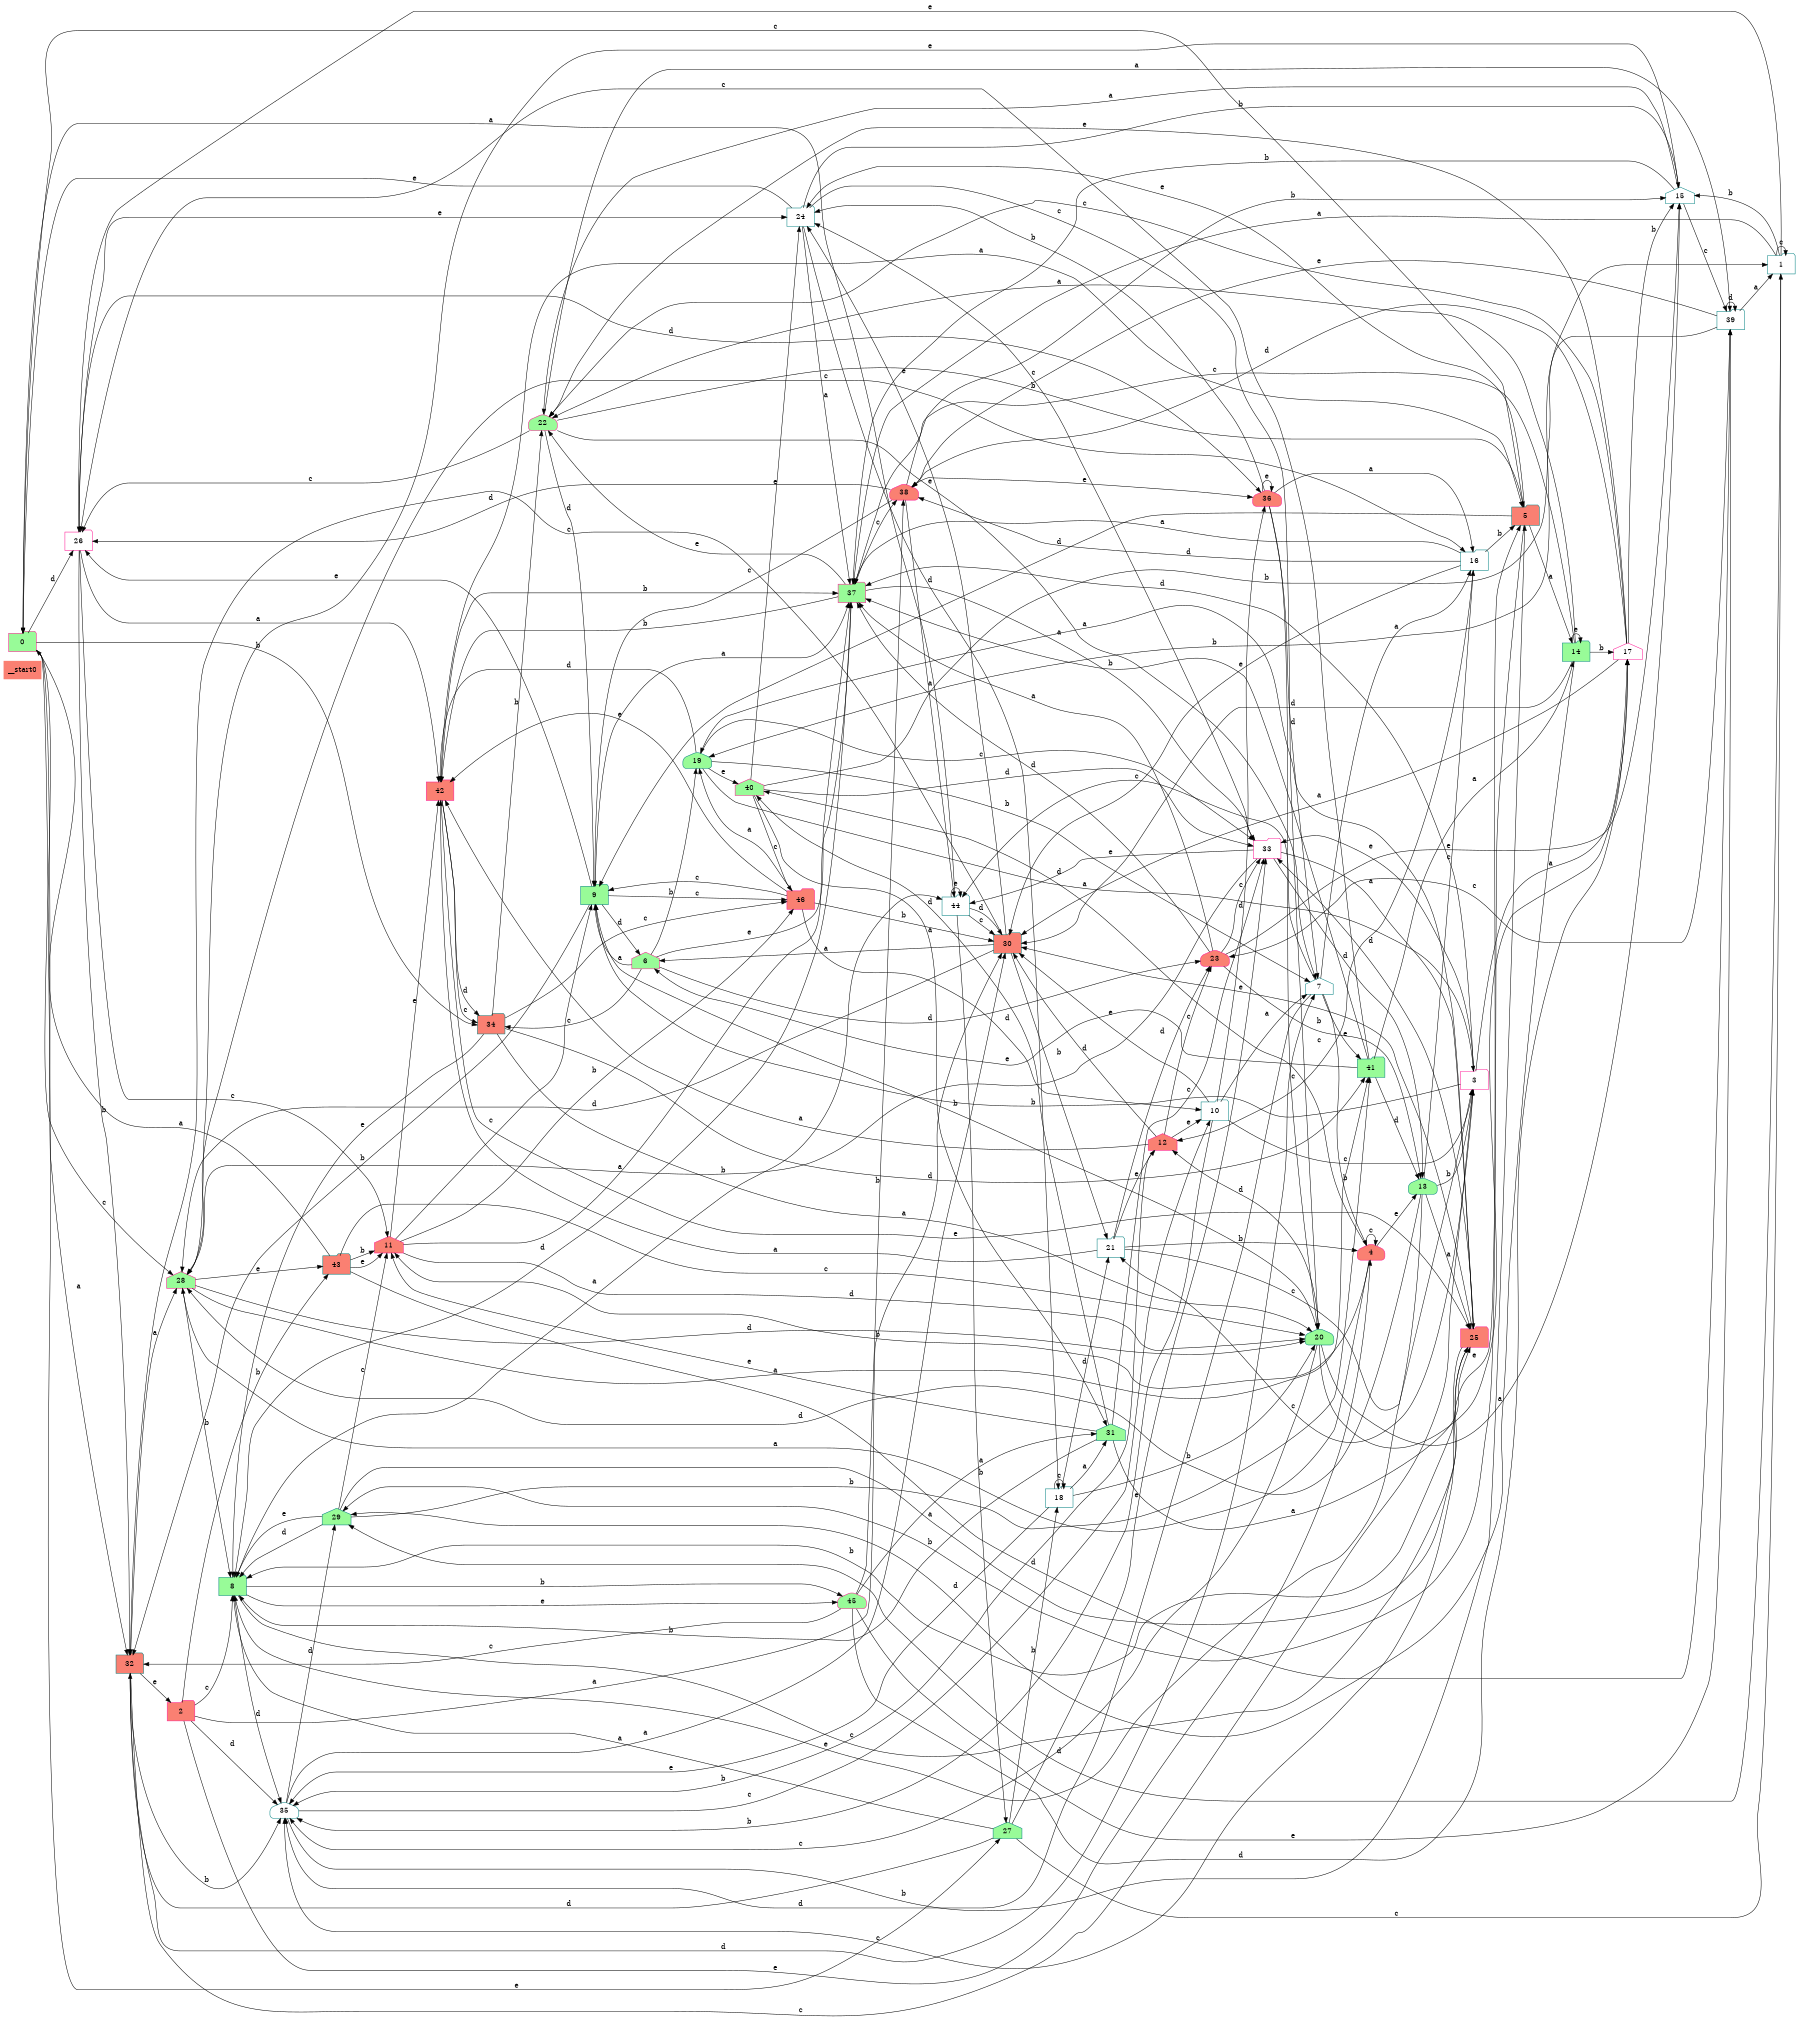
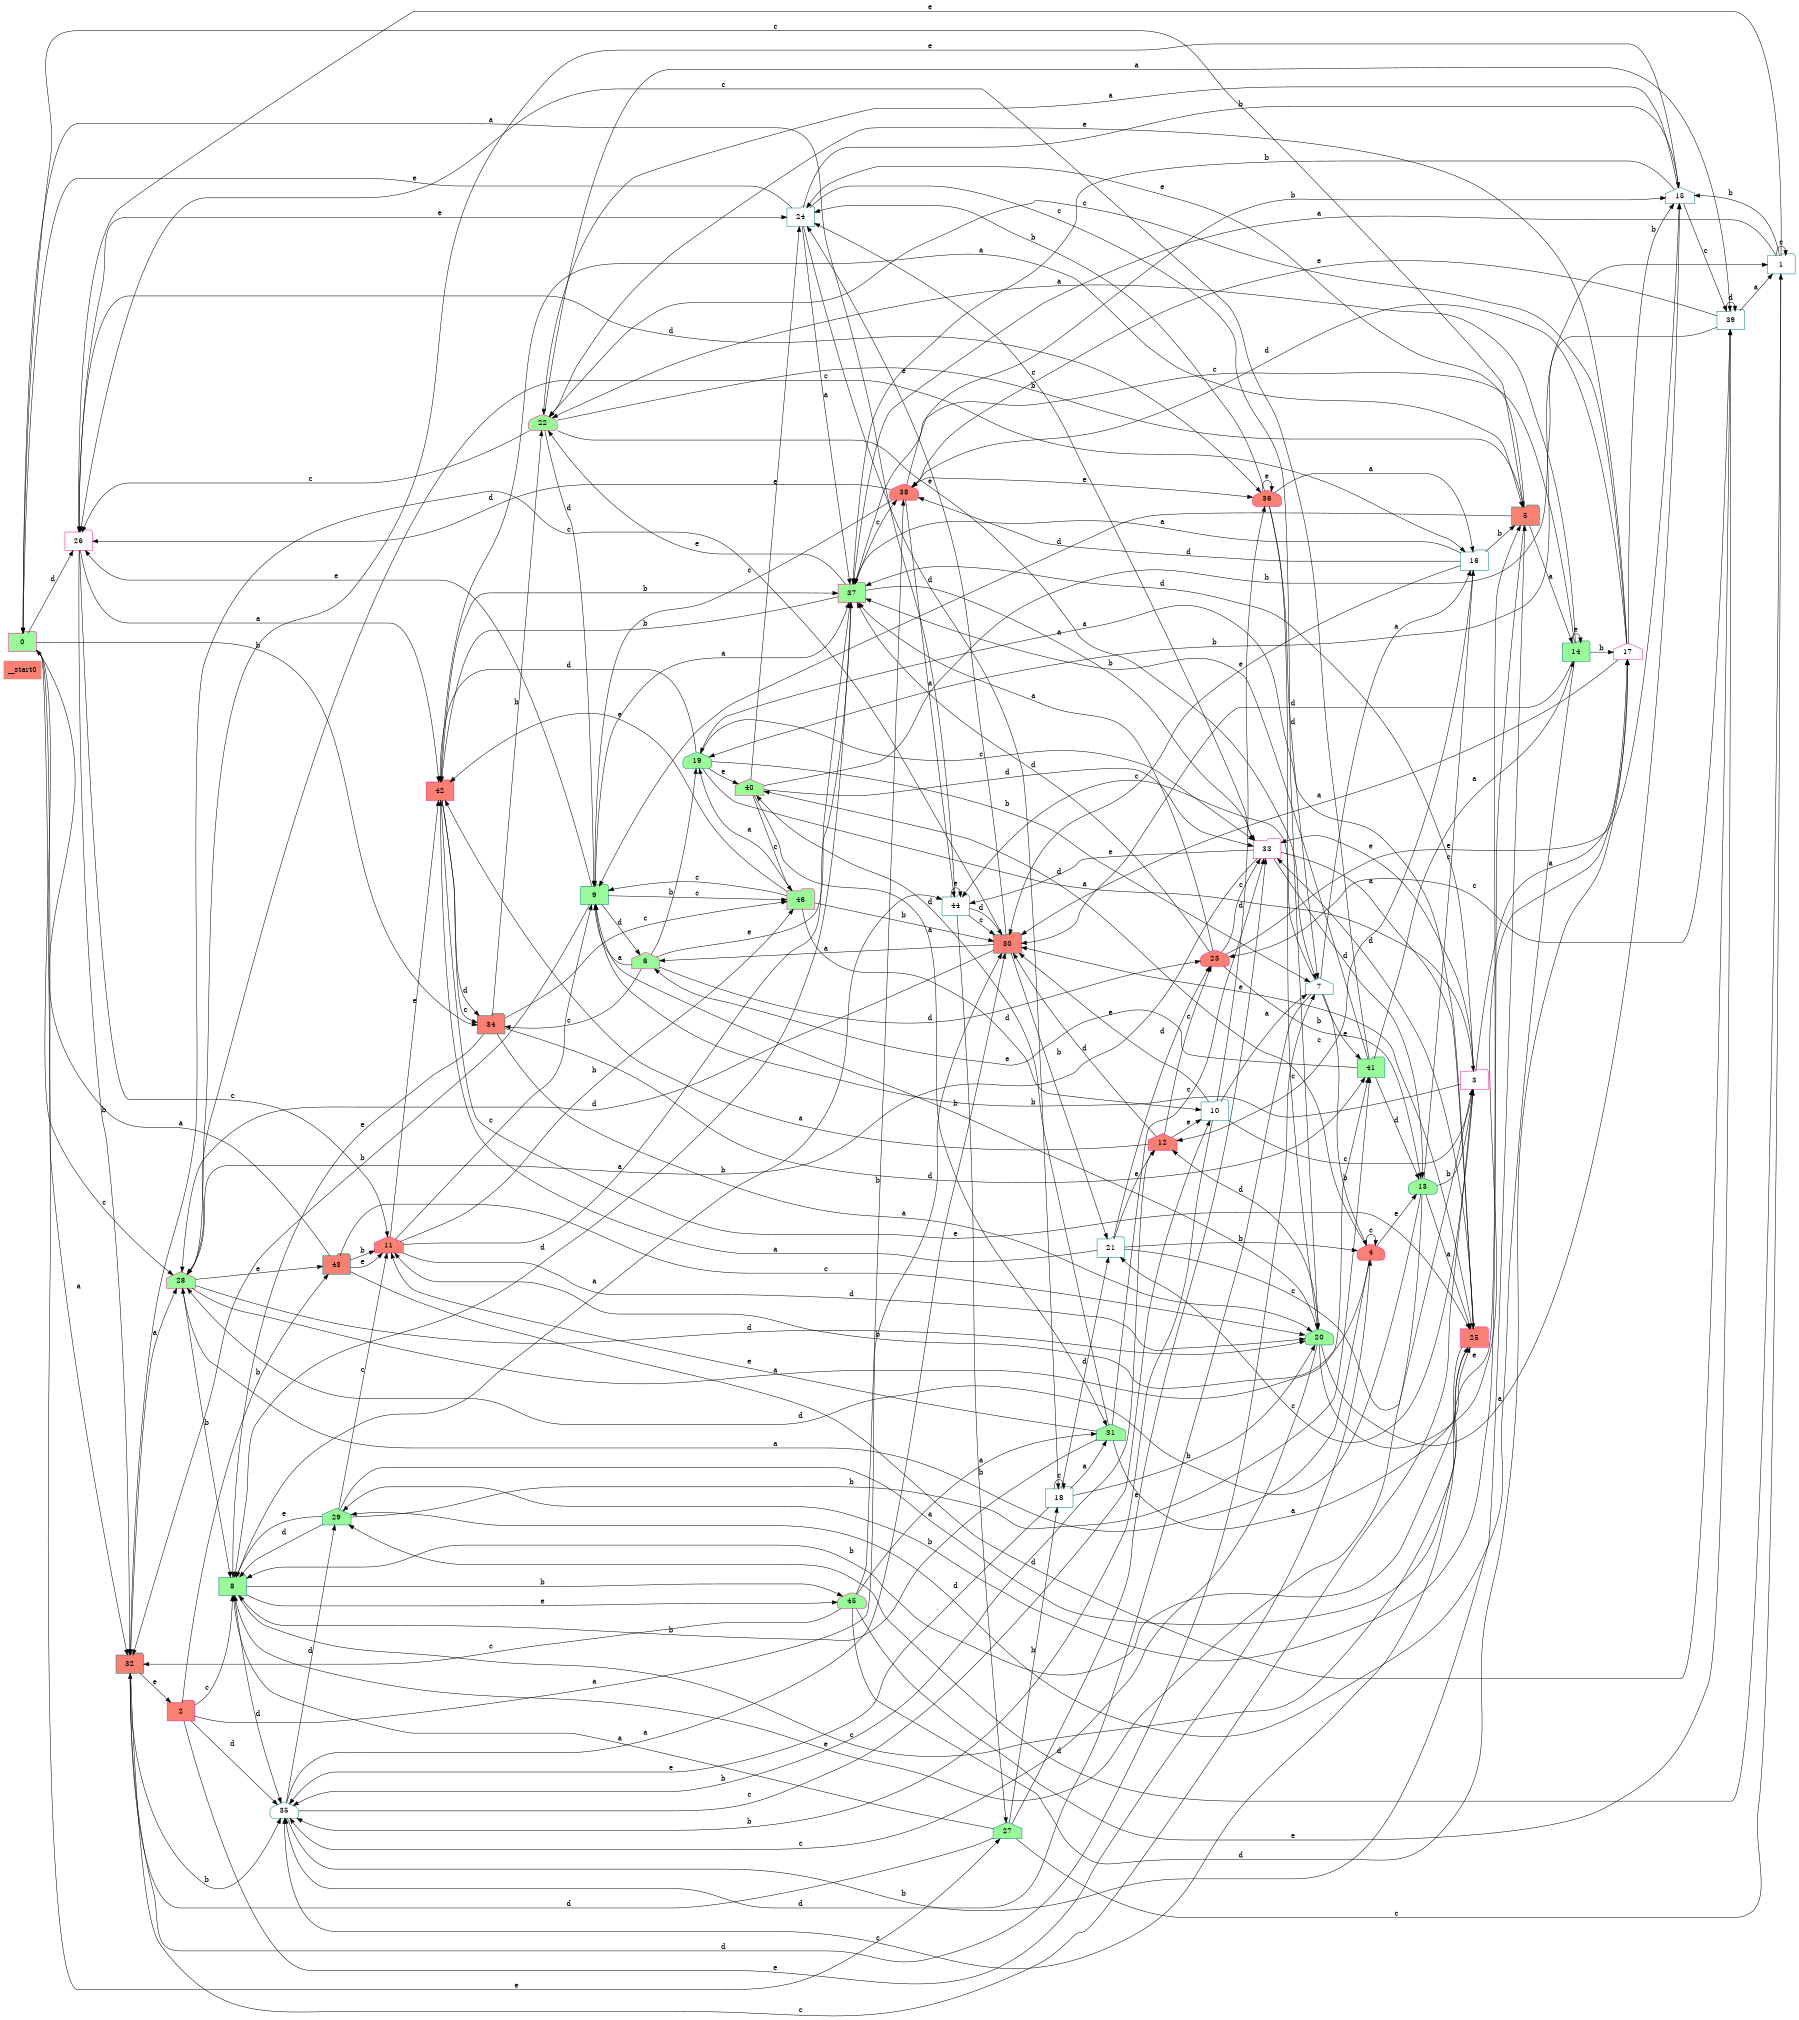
(801, 900) -> (801, 900)
